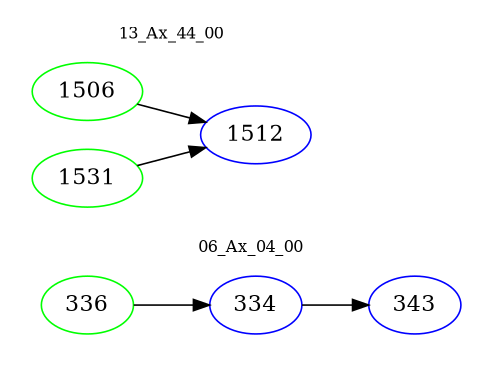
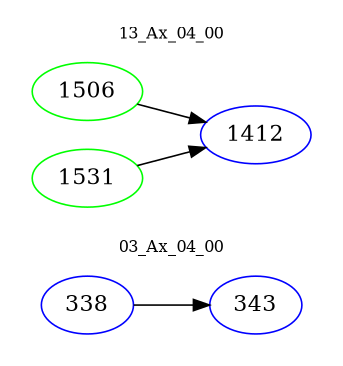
(172, 35) -> (172, 35)
(256, 135) -> (256, 135)
(251, 248) -> (172, 248)
(87, 305) -> none
(256, 305) -> (87, 305)
